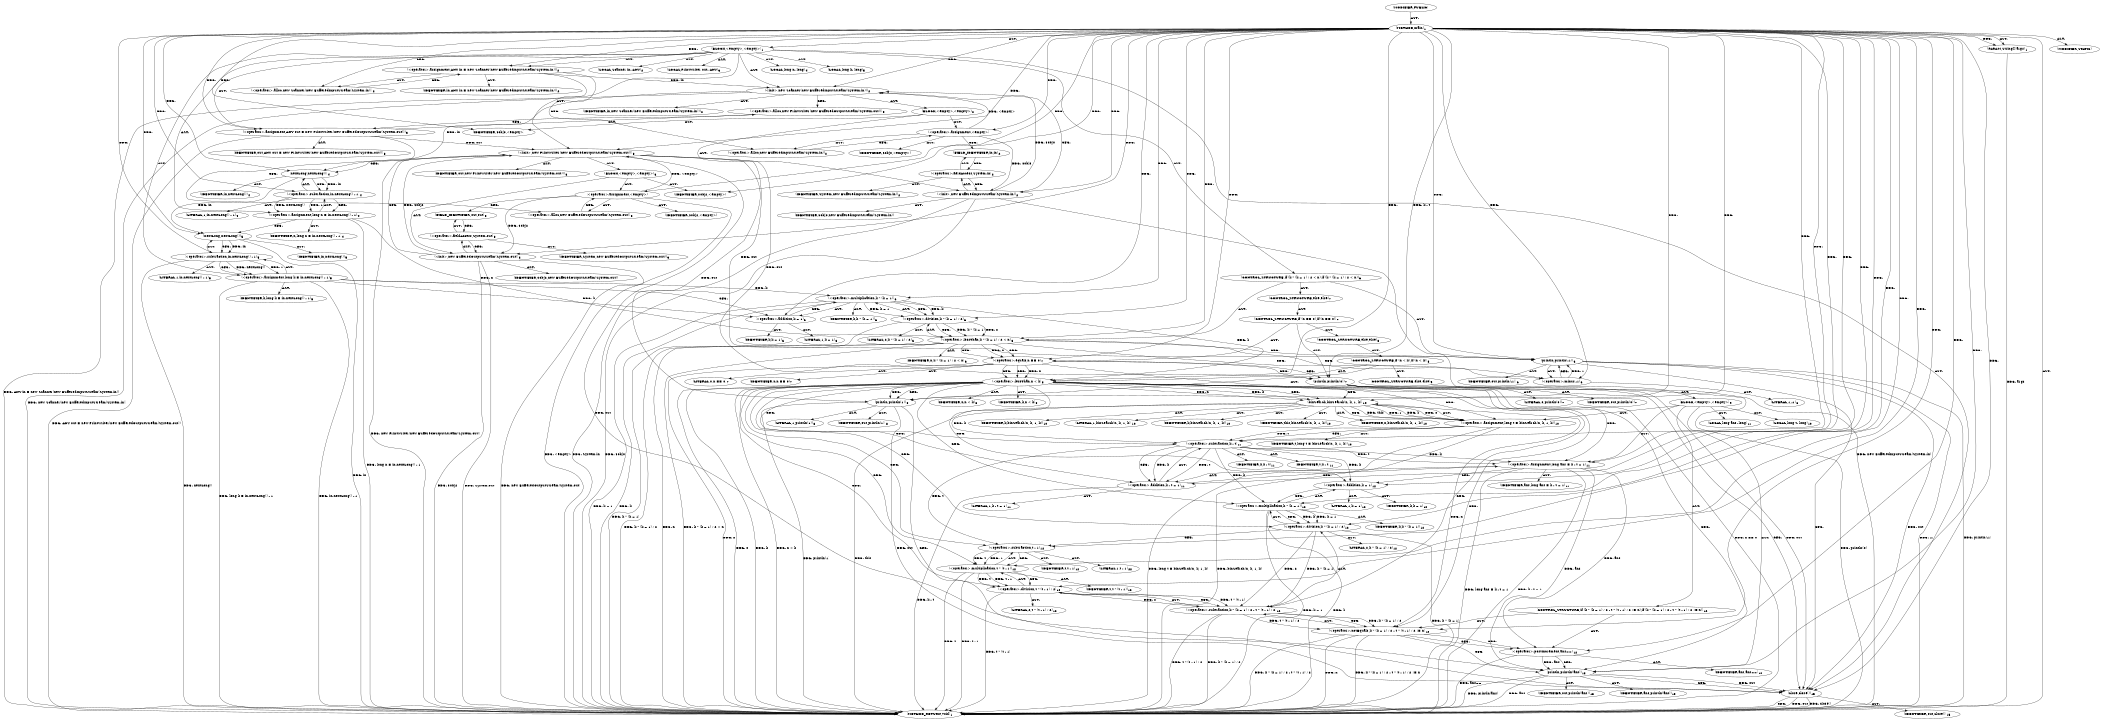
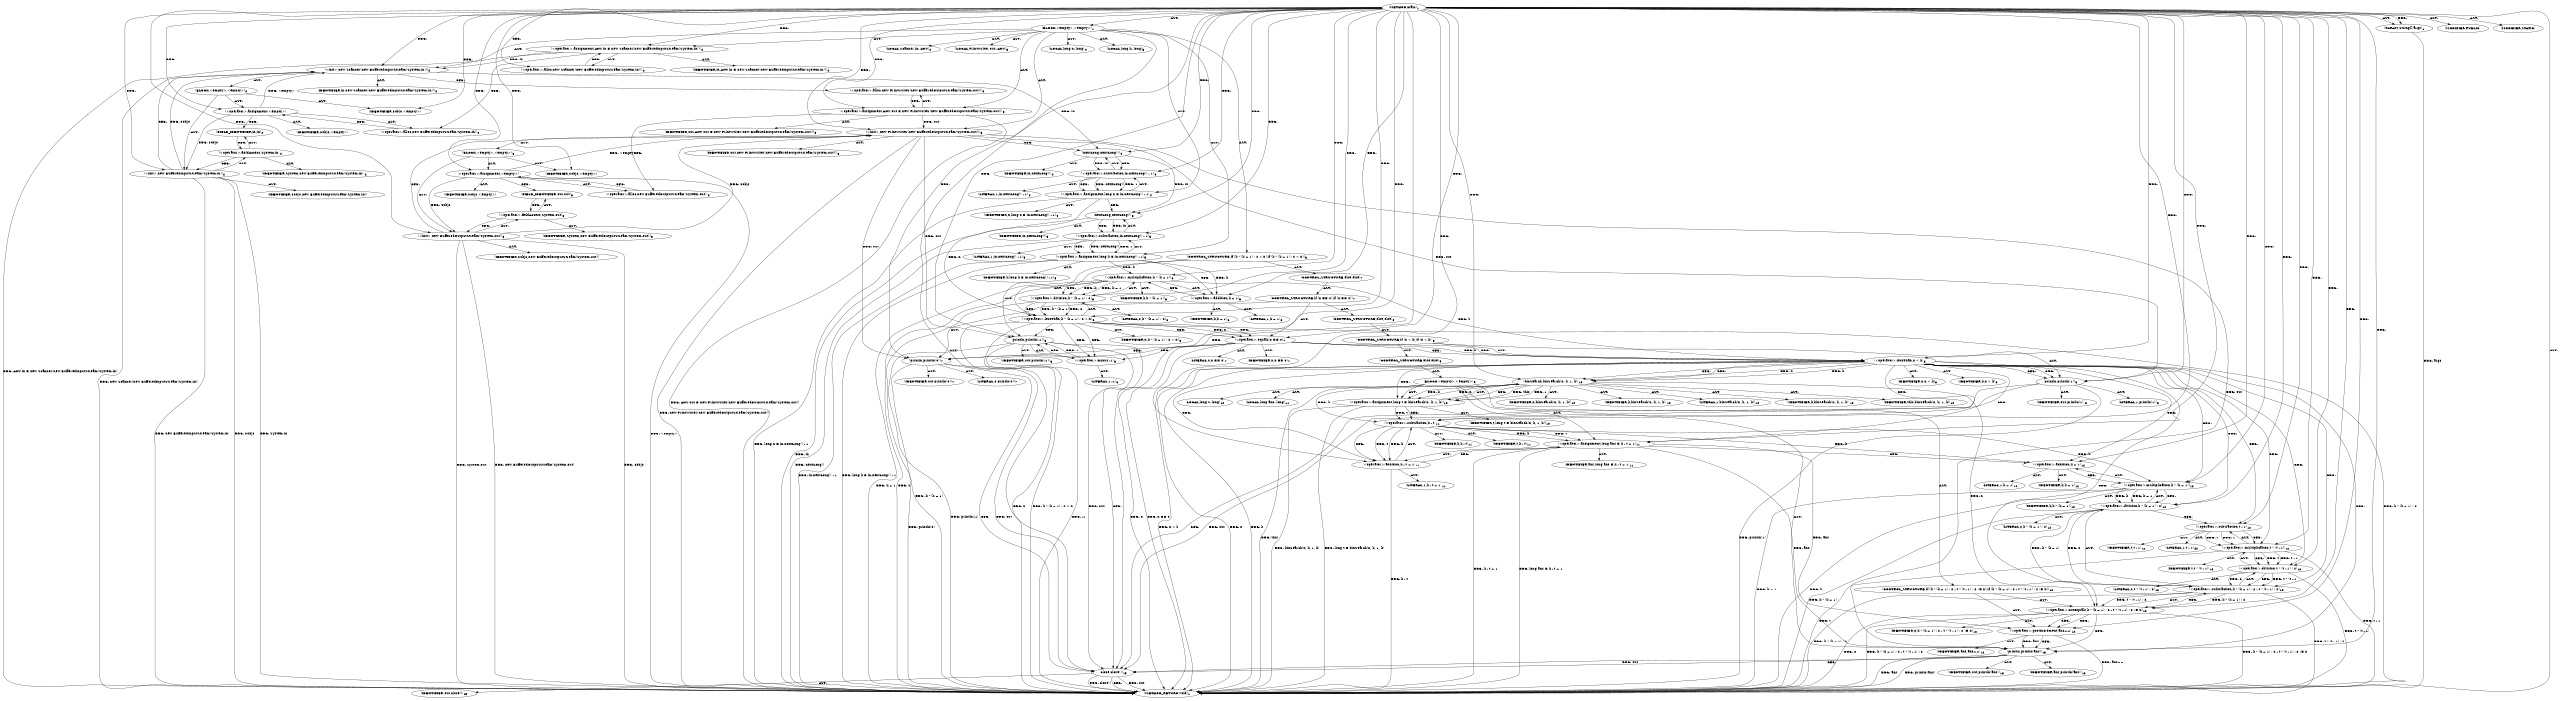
(1411, 17) -> (1937, 10)
(1422, 205) -> (946, 184)
(1012, 460) -> none
none -> (1934, 631)
